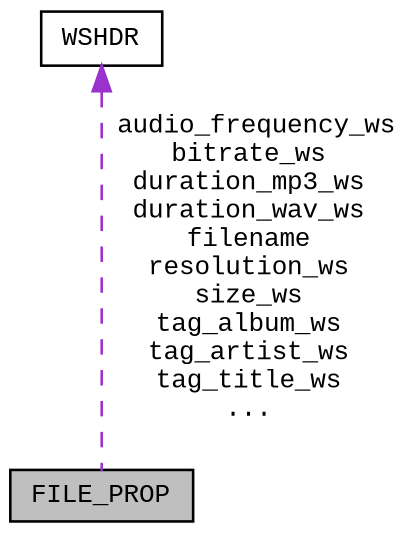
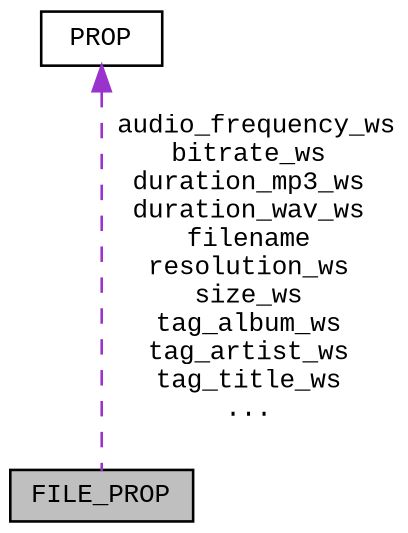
(102, 39) -> (102, 39)
